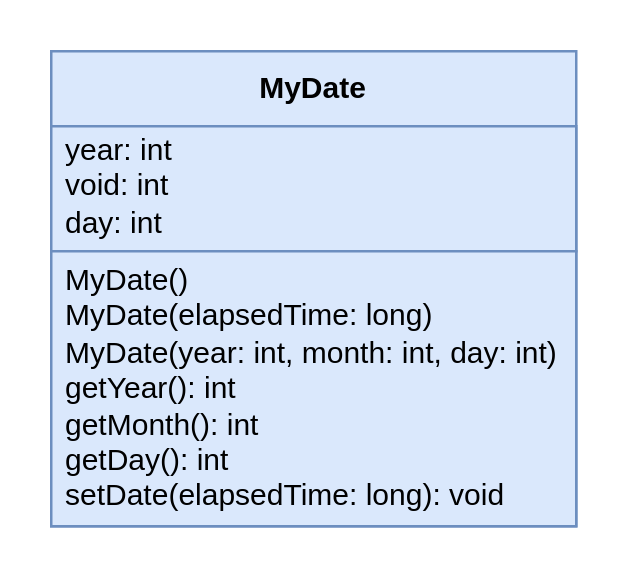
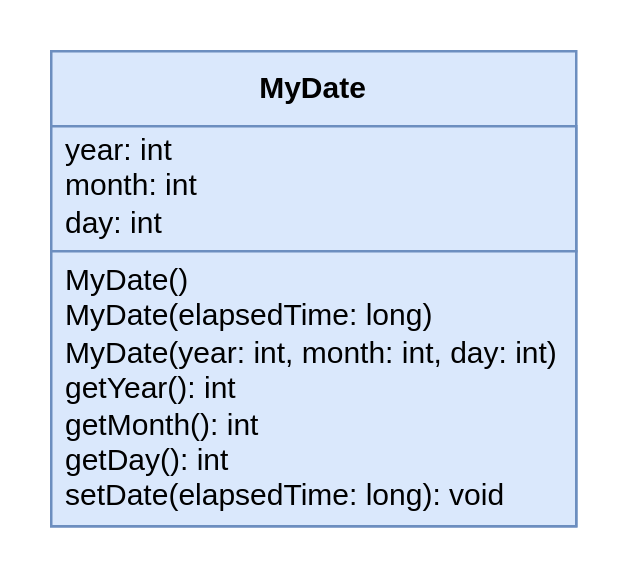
(130, 188) -> (139, 188)
